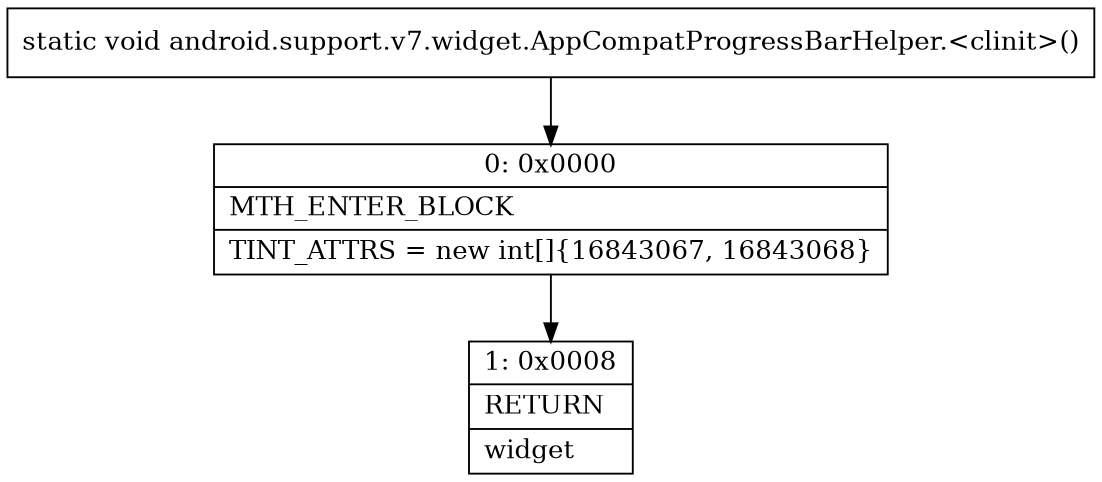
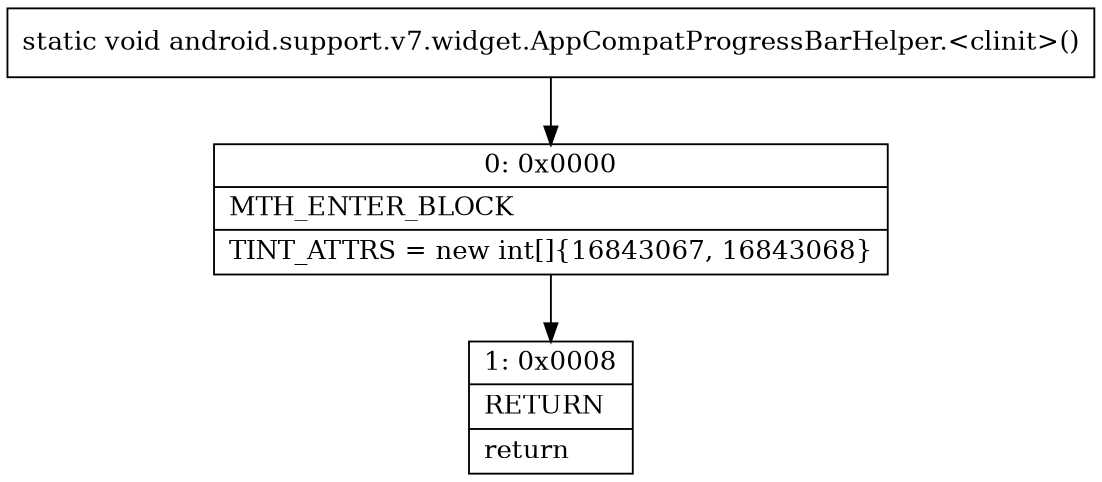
(529, 450) -> (527, 450)
